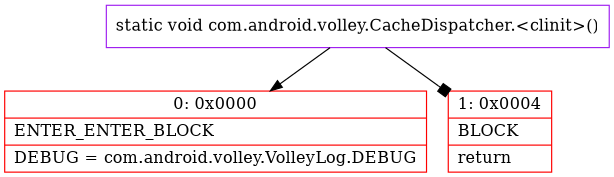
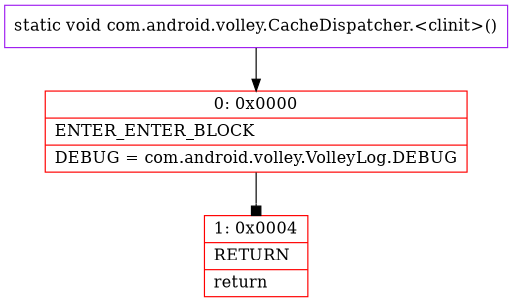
(412, 67) -> (256, 188)
(488, 131) -> (252, 256)
